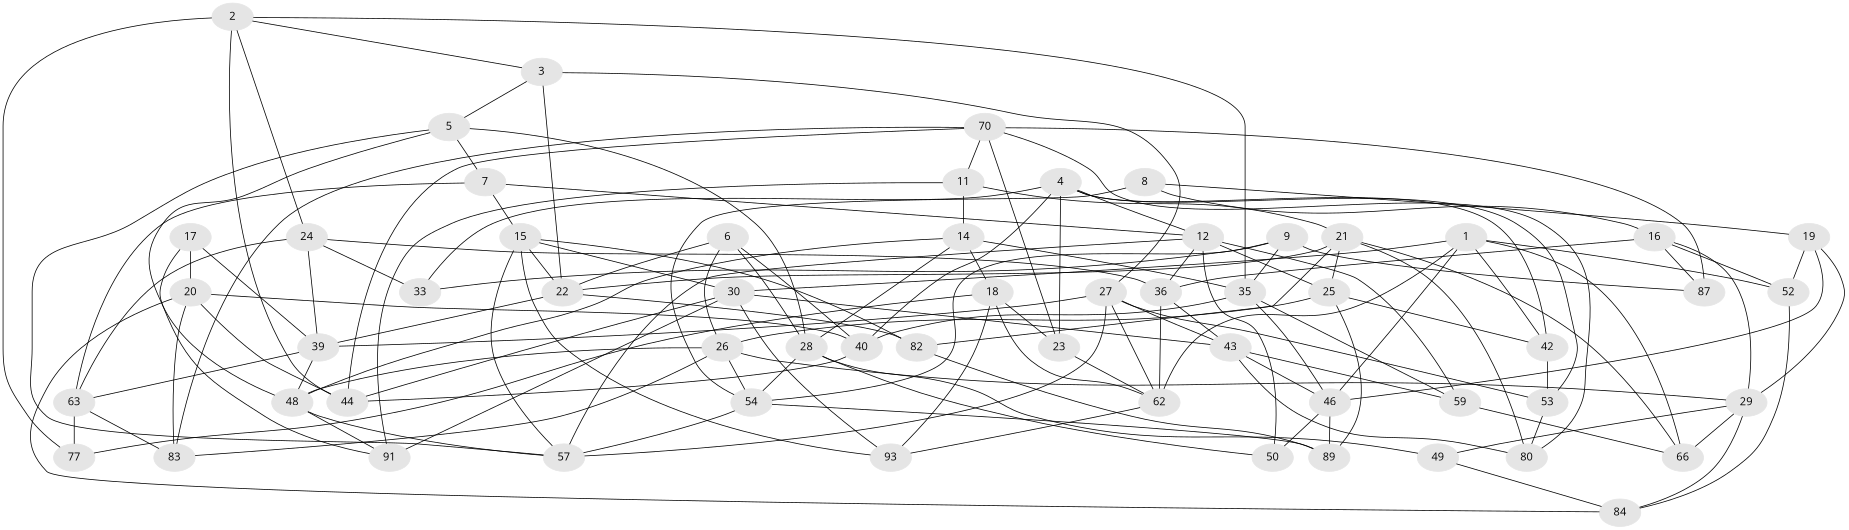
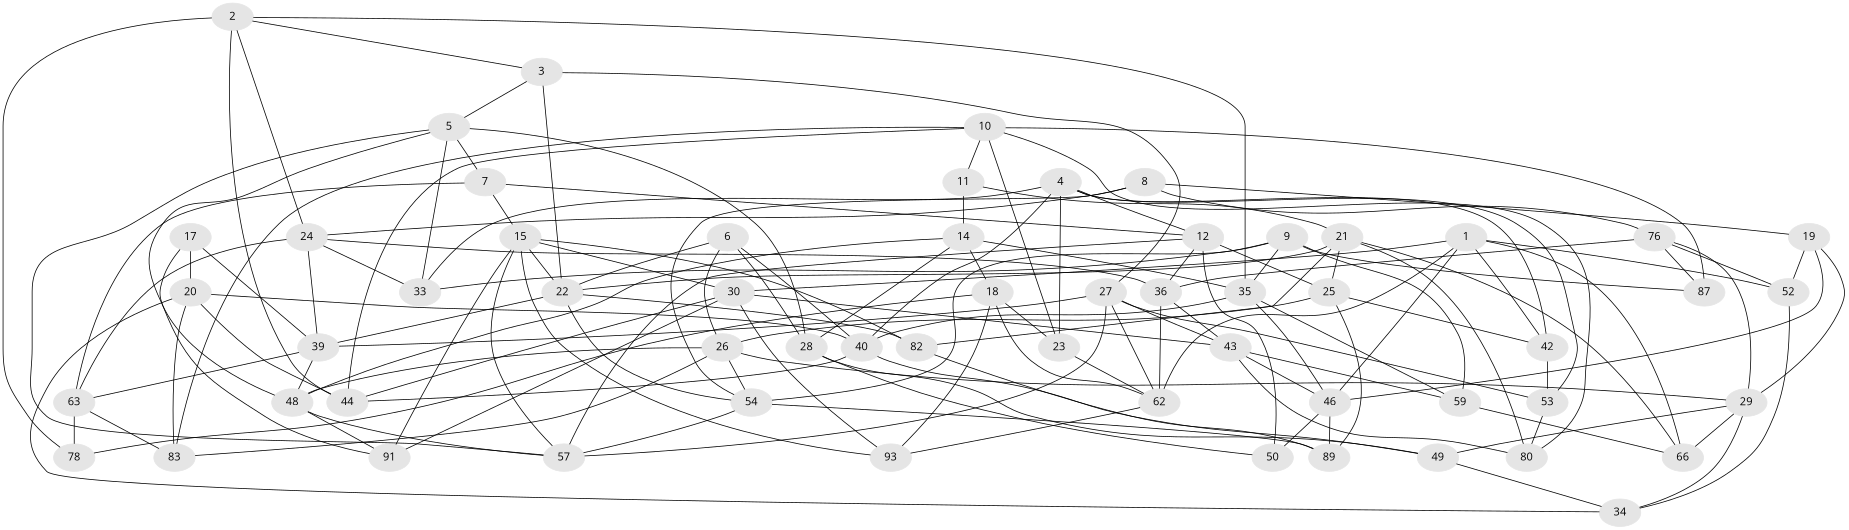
(985, 127) -> (985, 127)
(570, 199) -> (456, 335)
none -> (435, 210)
none -> (768, 217)
(1655, 237) -> (1655, 237)
(1360, 281) -> (1416, 287)
(778, 376) -> (636, 375)
none -> (1145, 419)
(74, 458) -> (74, 458)
(1620, 513) -> (1620, 513)
